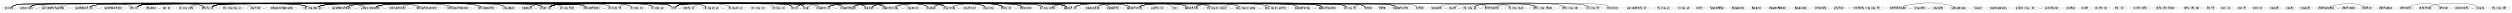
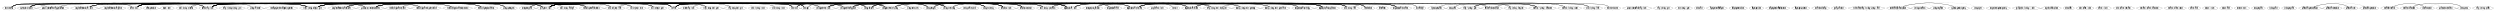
(2070, 8) -> none
